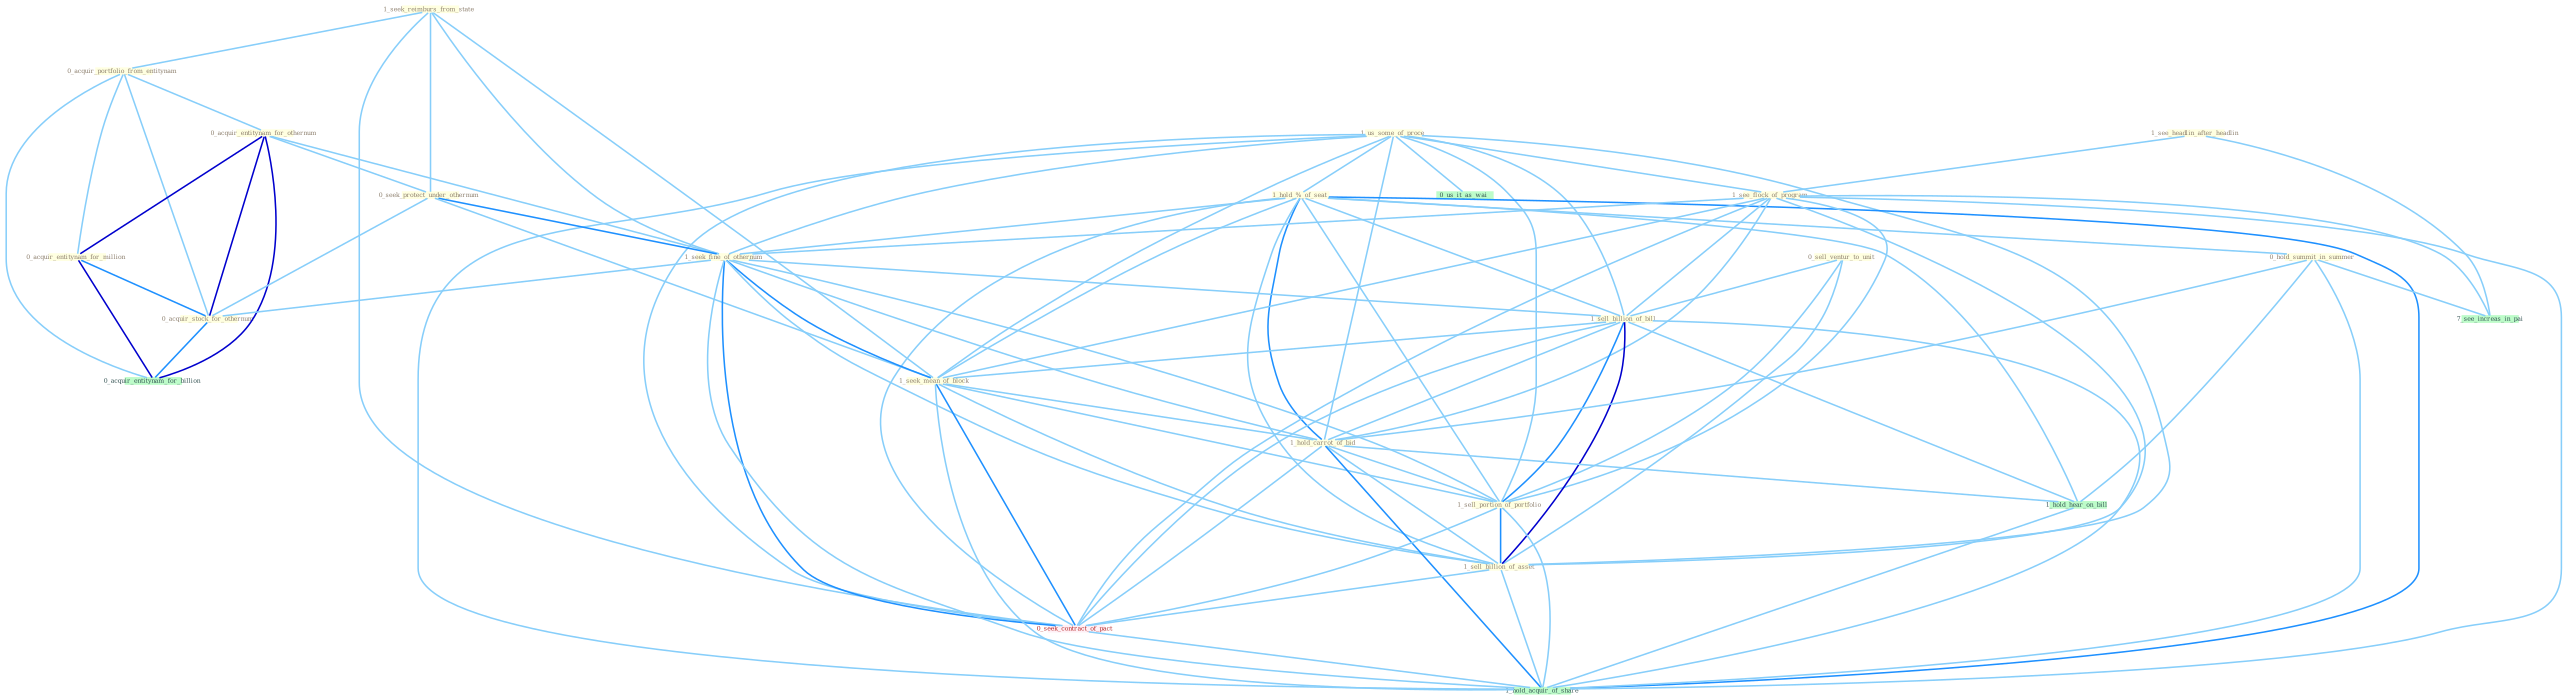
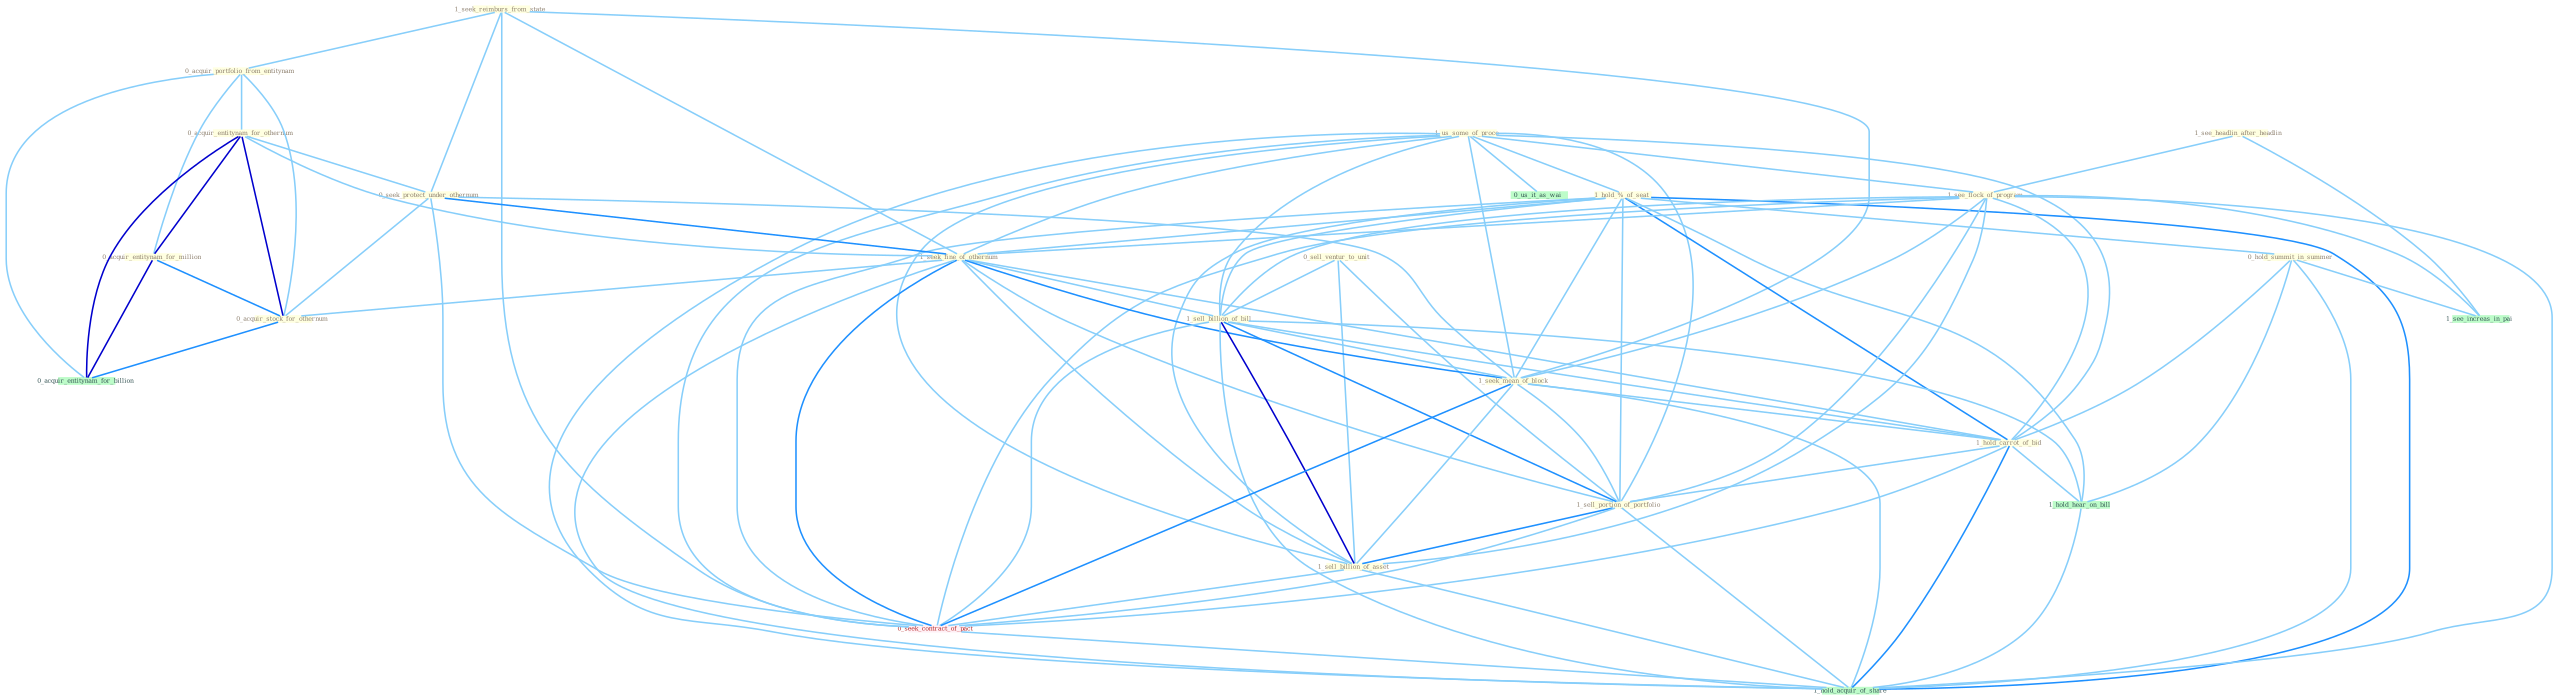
(2490, 319) -> (2481, 319)
(1412, 505) -> none
none -> (546, 540)
